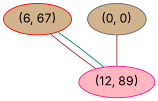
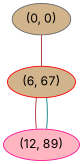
(117, 51) -> (41, 51)
